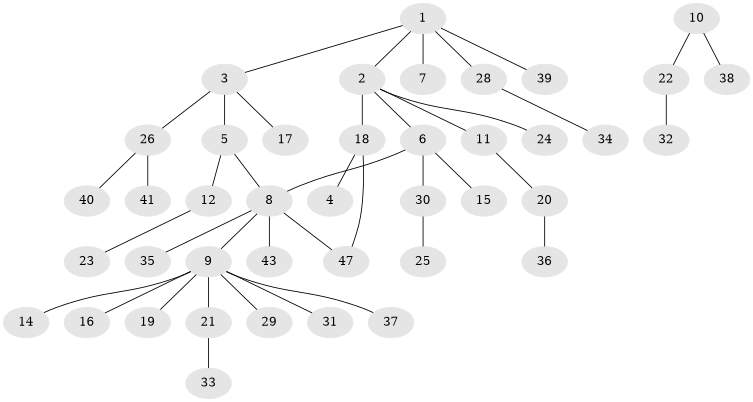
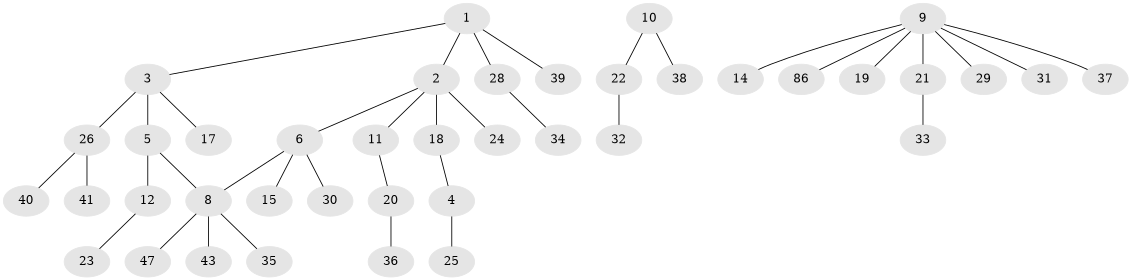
(423, 79) -> none
(362, 202) -> none
(239, 231) -> none
(423, 231) -> (452, 231)
(87, 323) -> (801, 79)
